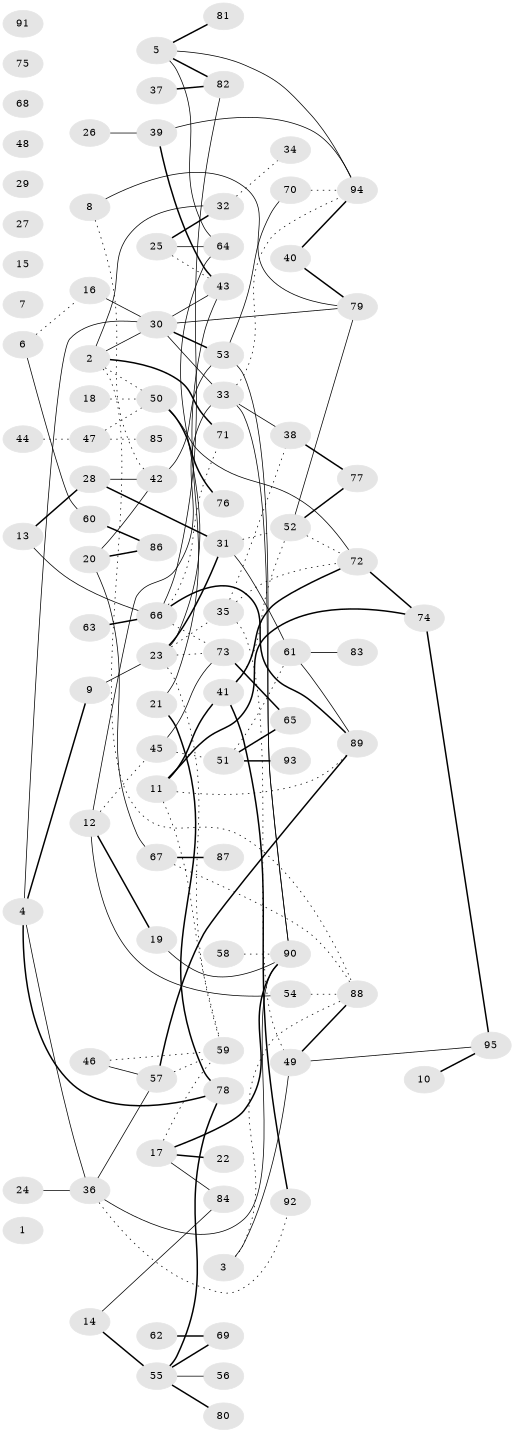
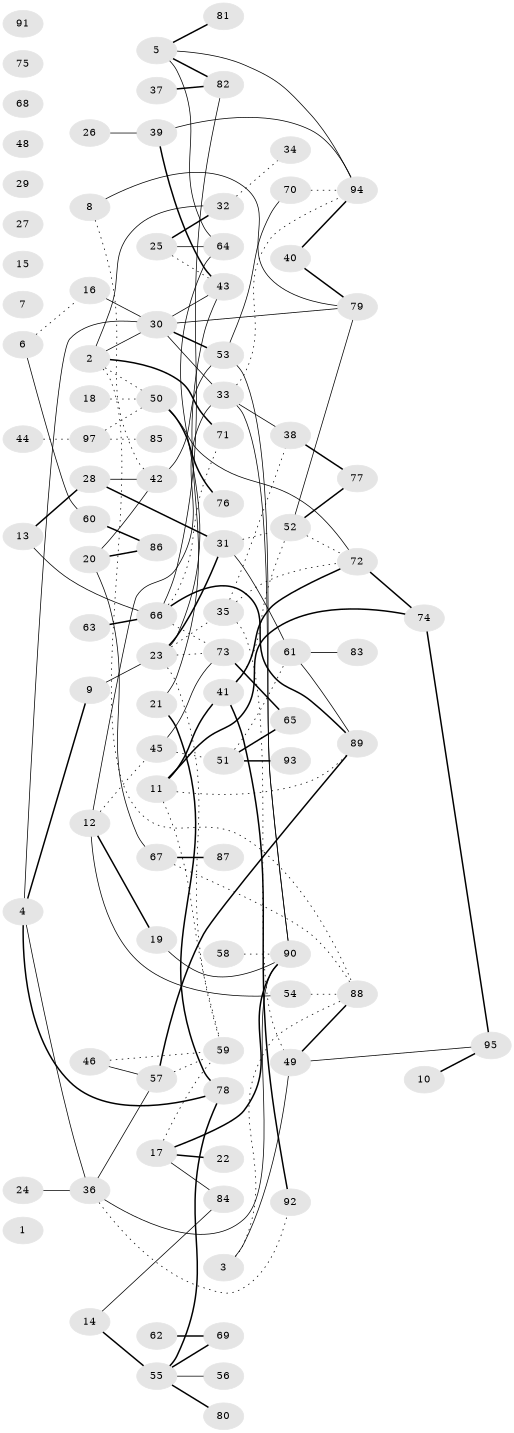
(90, 439) -> (90, 439)
